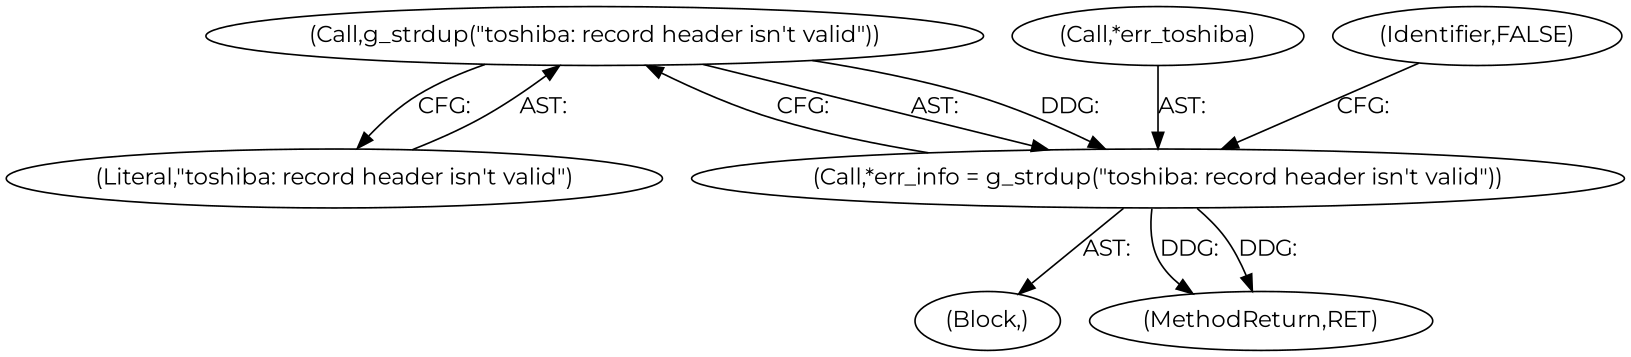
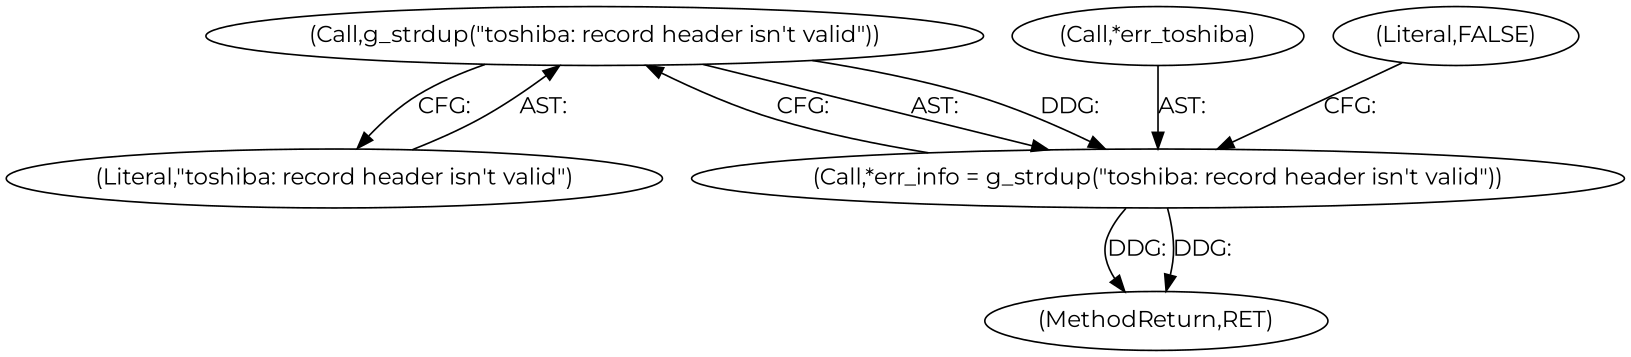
(1477, 36) -> (1456, 36)
(988, 321) -> none
